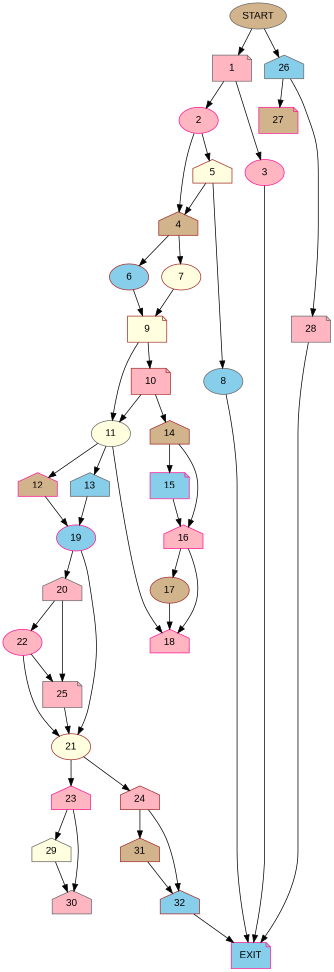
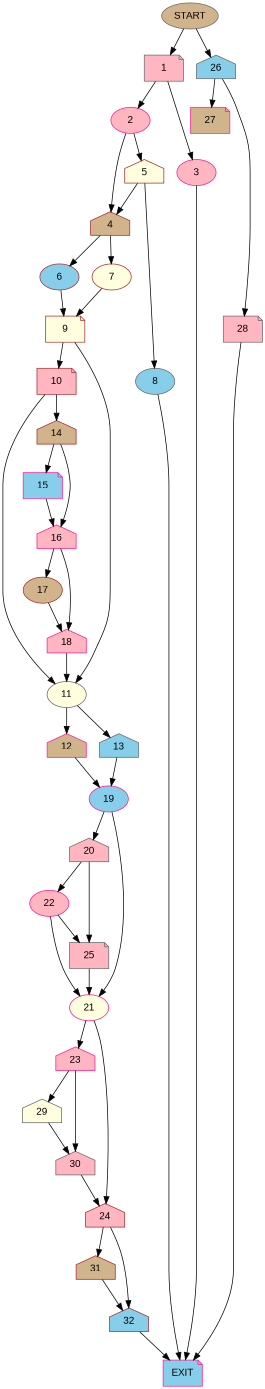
(128, 539) -> (67, 664)
(71, 747) -> (89, 1008)
none -> (88, 1187)
